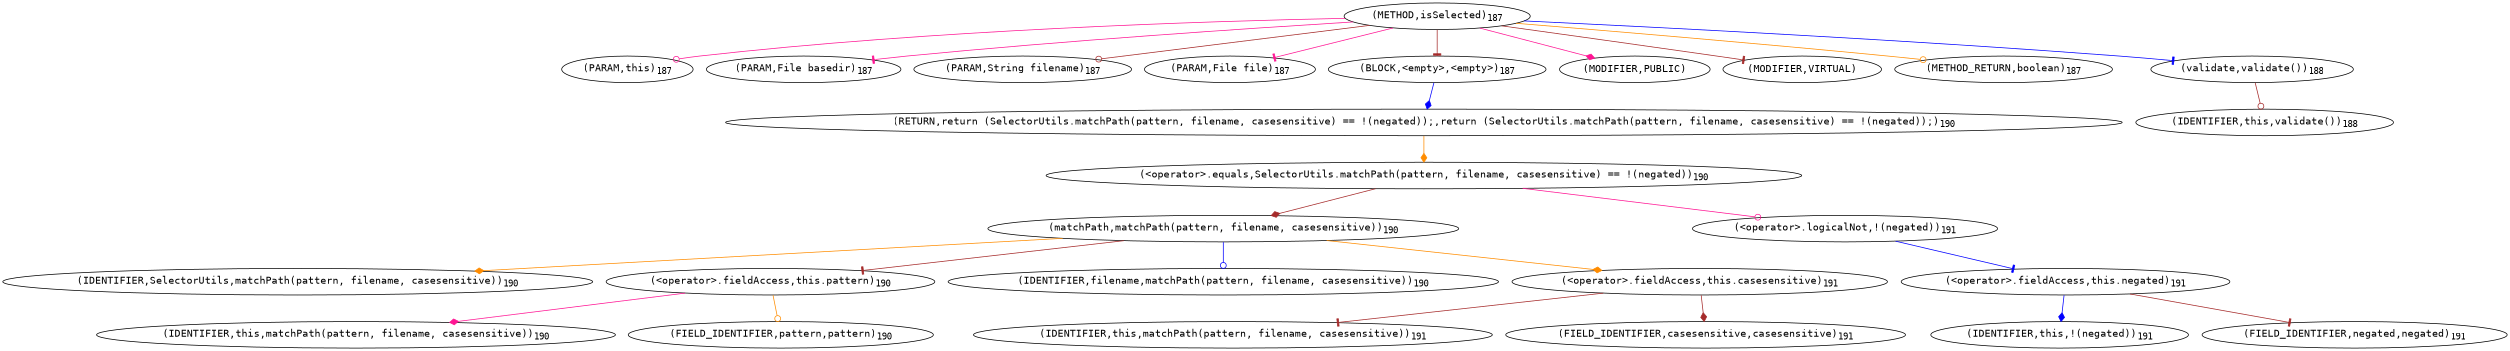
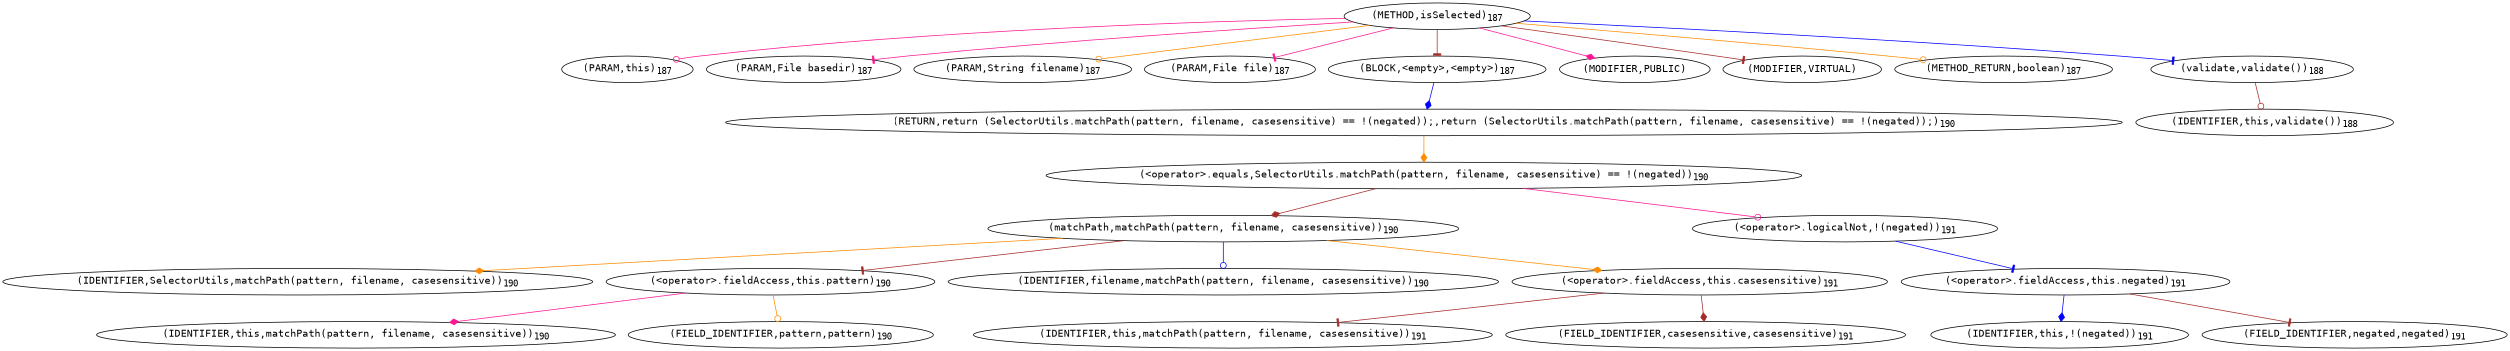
(1236, 42) -> (1236, 42)
